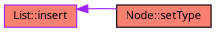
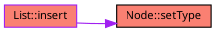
(102, 9) -> (91, 23)
